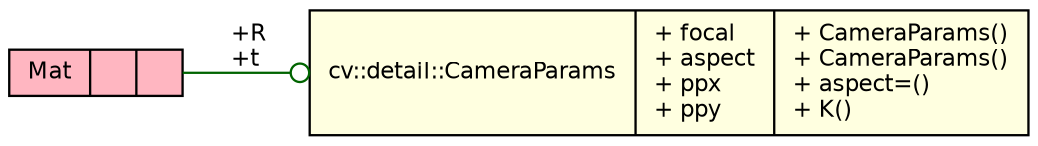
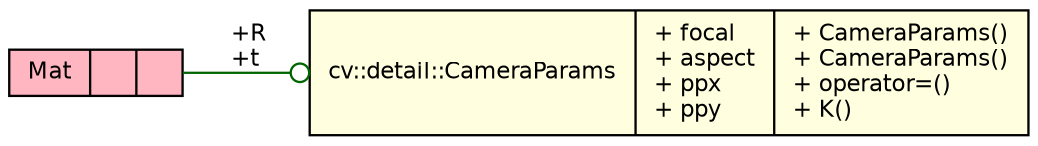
(862, 84) -> (872, 84)
